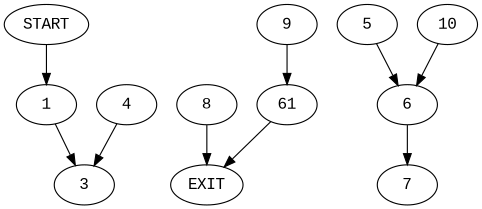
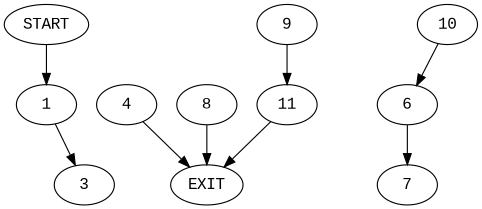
(367, 25) -> none
(287, 105) -> (287, 105)
(108, 140) -> (162, 140)
